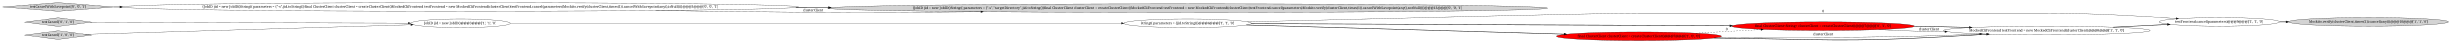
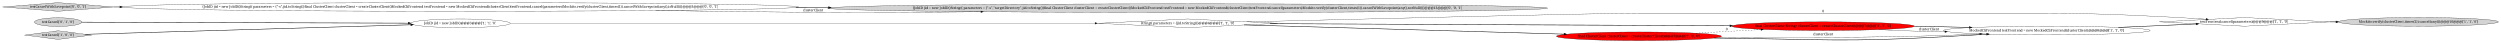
(58, 22) -> (58, 22)
(2219, 22) -> (2244, 22)
(249, 23) -> (245, 23)
(1188, 23) -> (1188, 23)
(248, 30) -> (248, 30)
